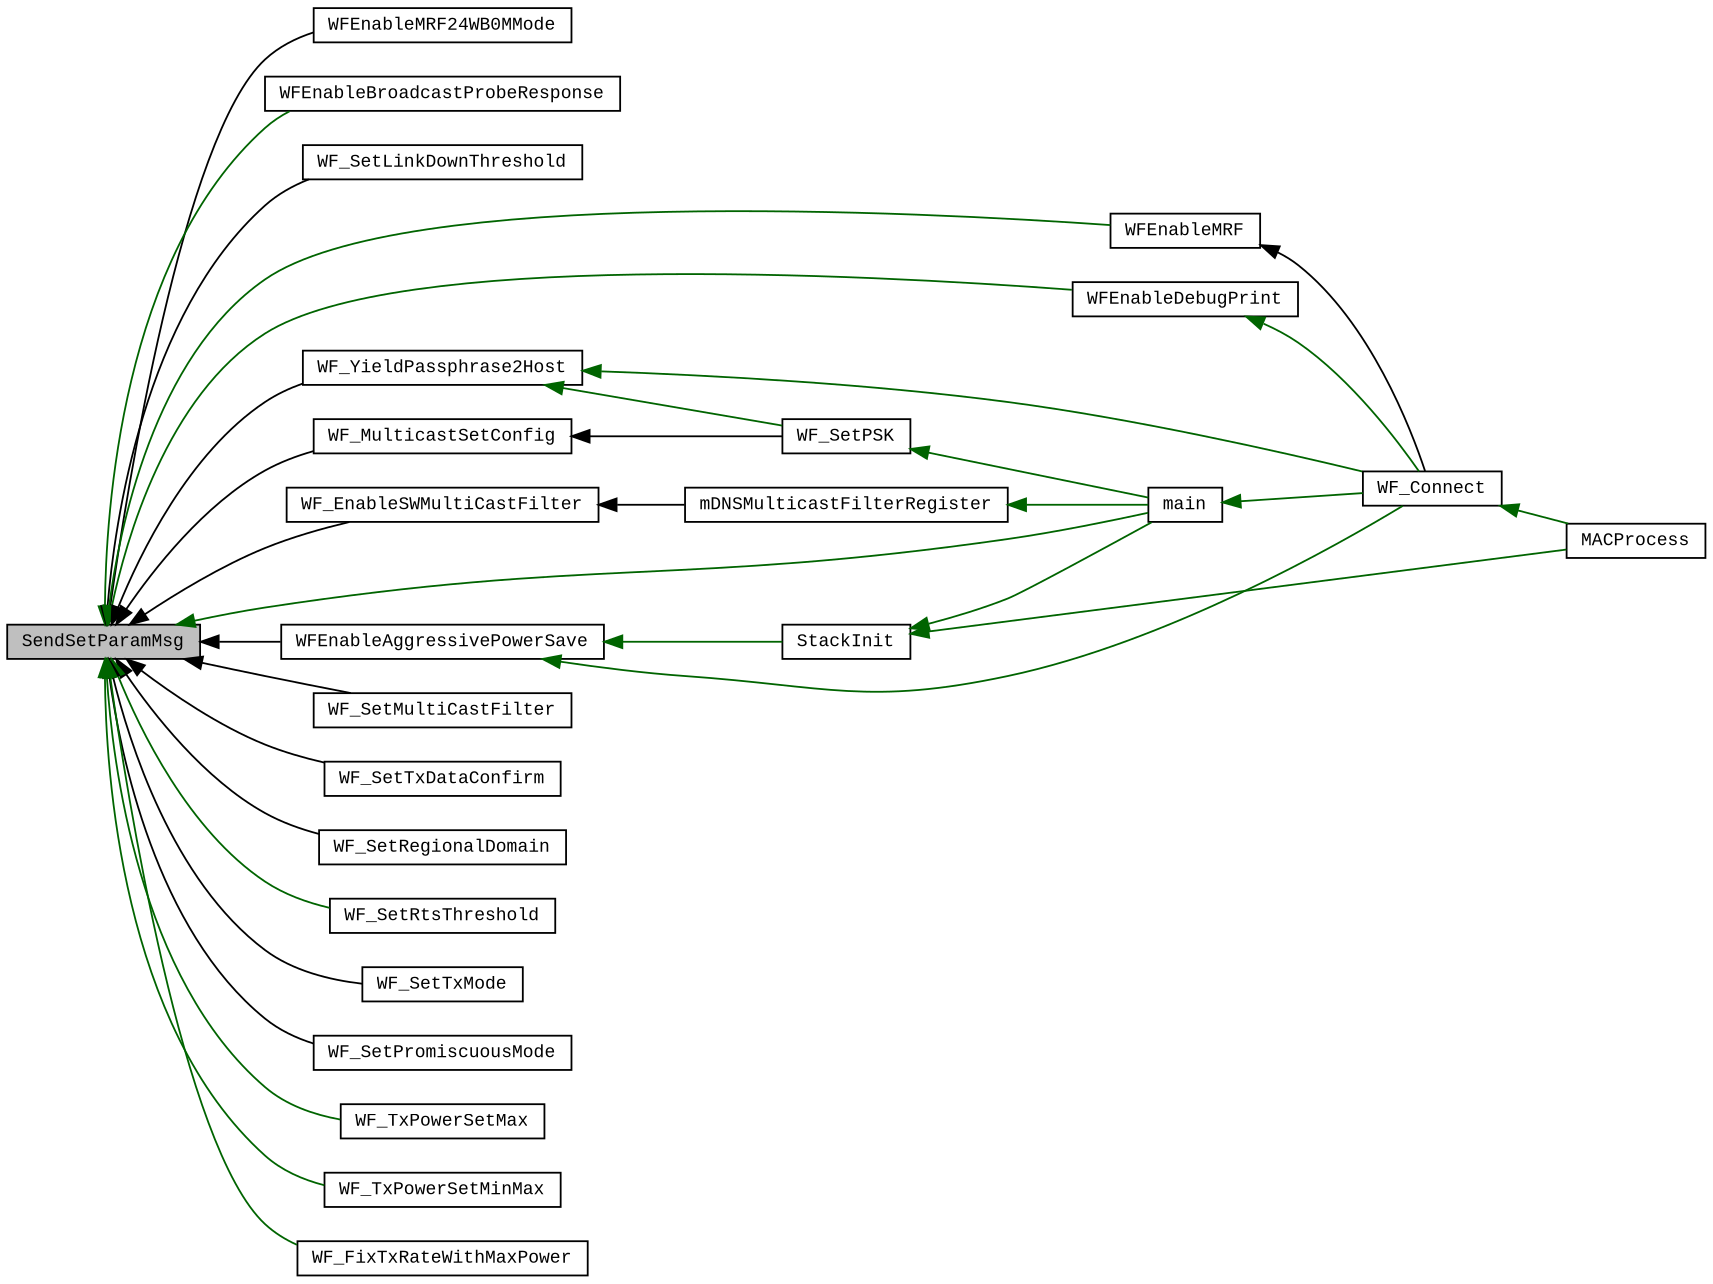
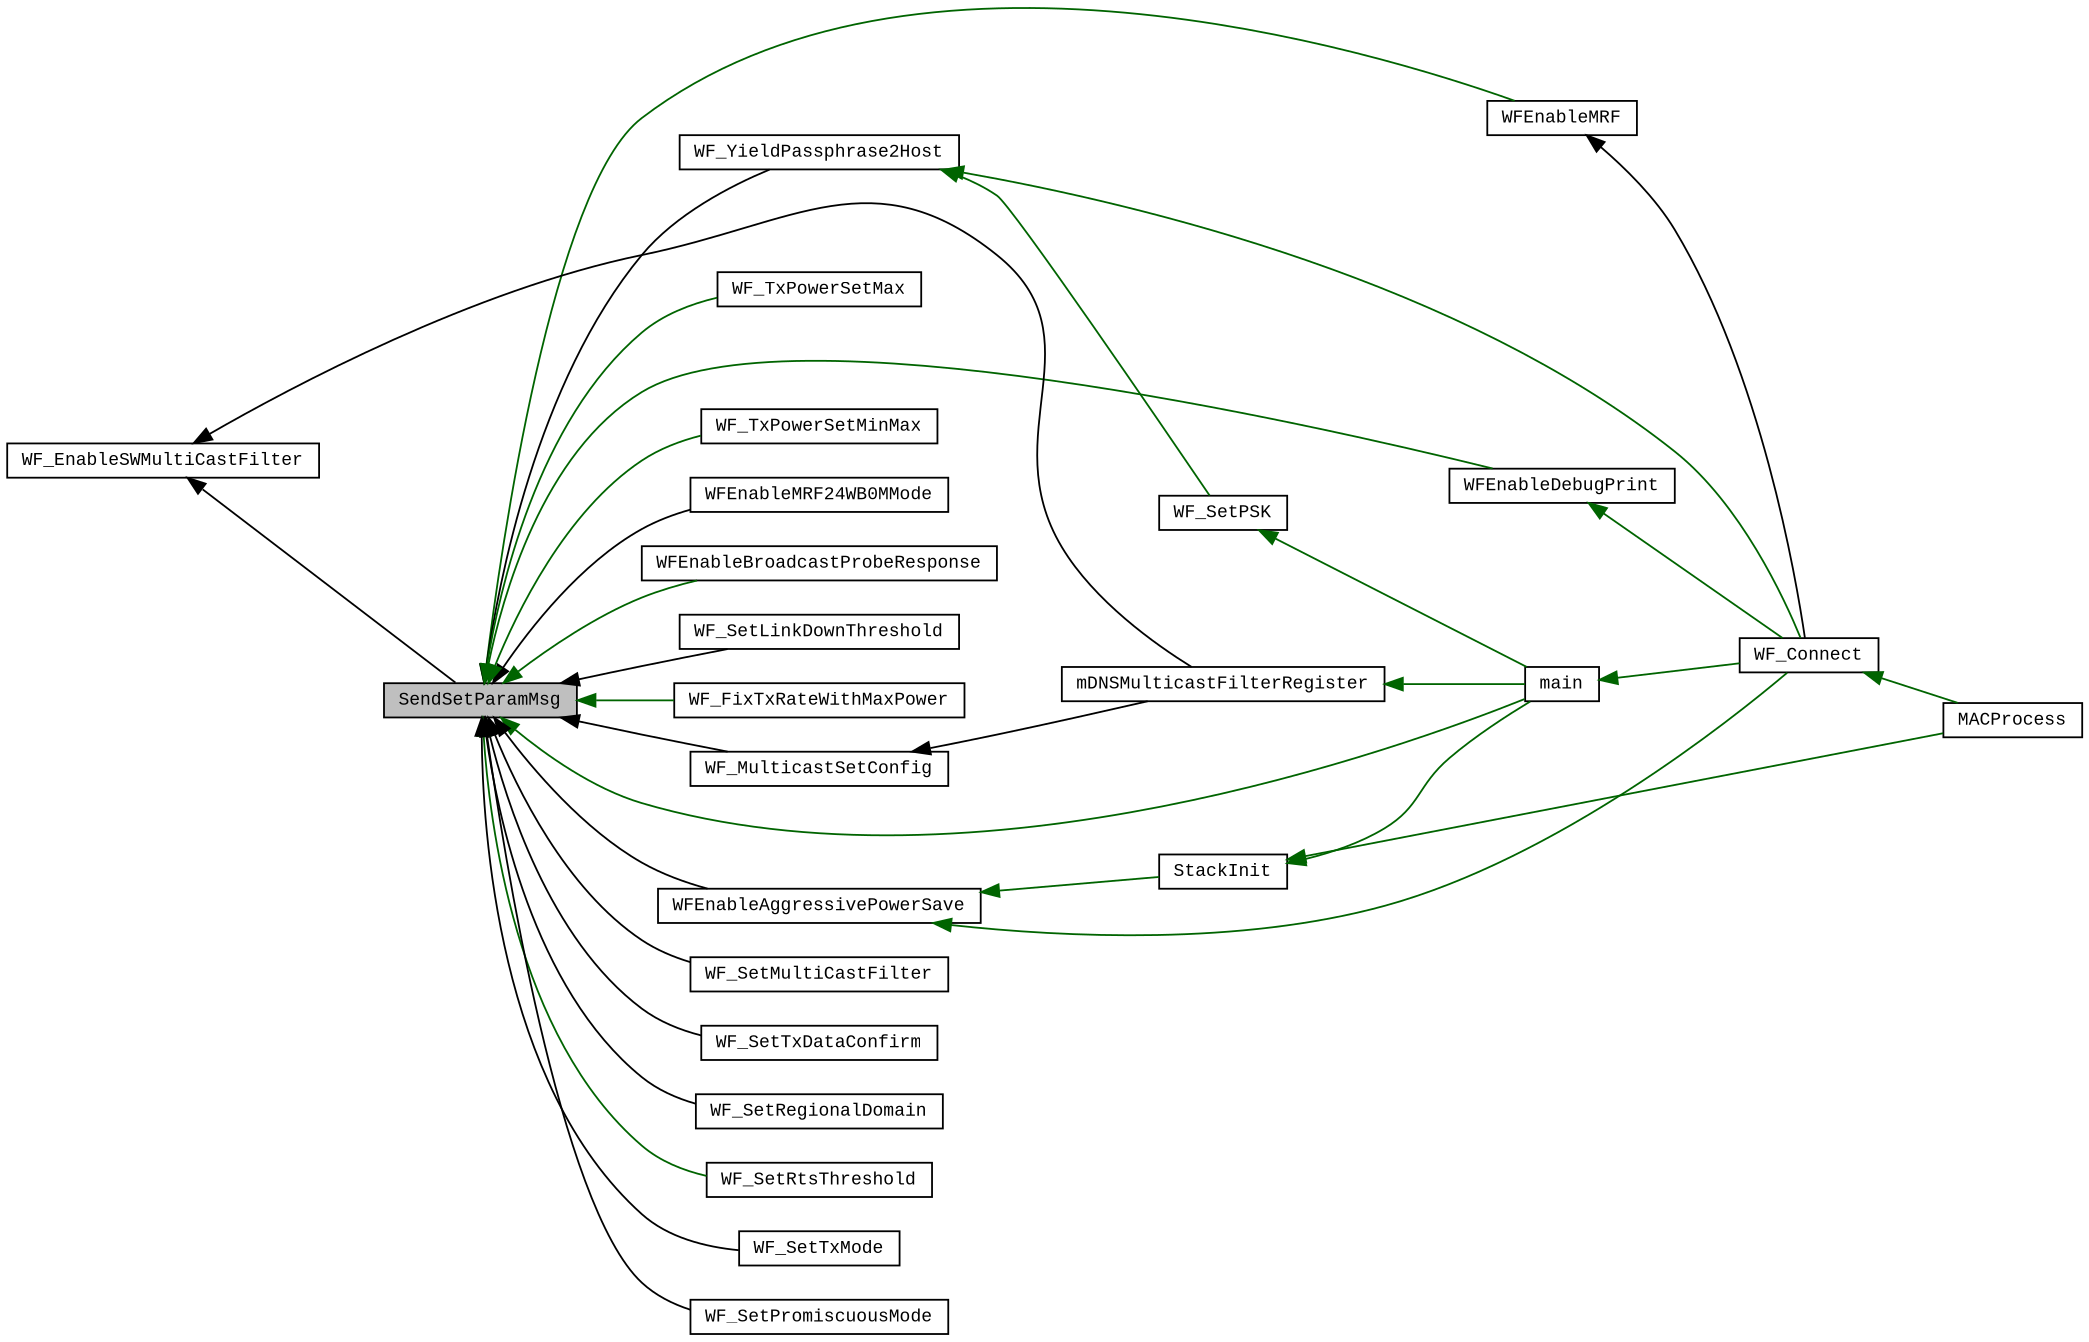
(686, 436) -> (1039, 726)
(243, 558) -> (329, 586)
